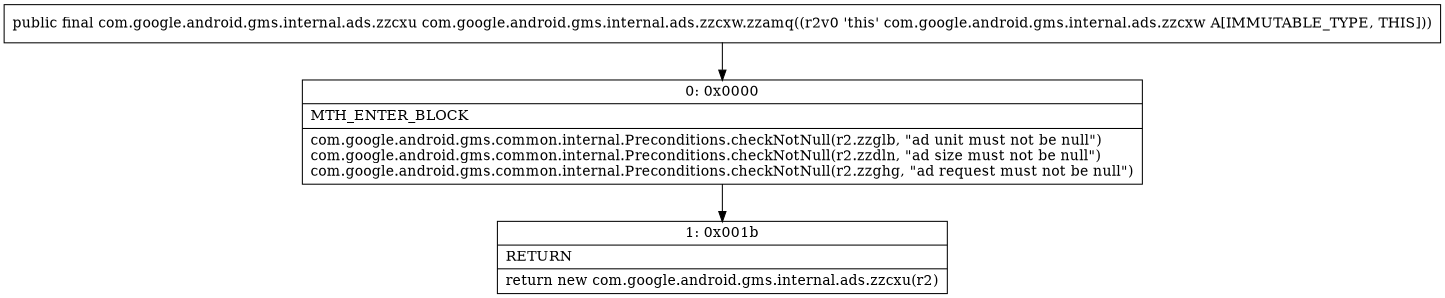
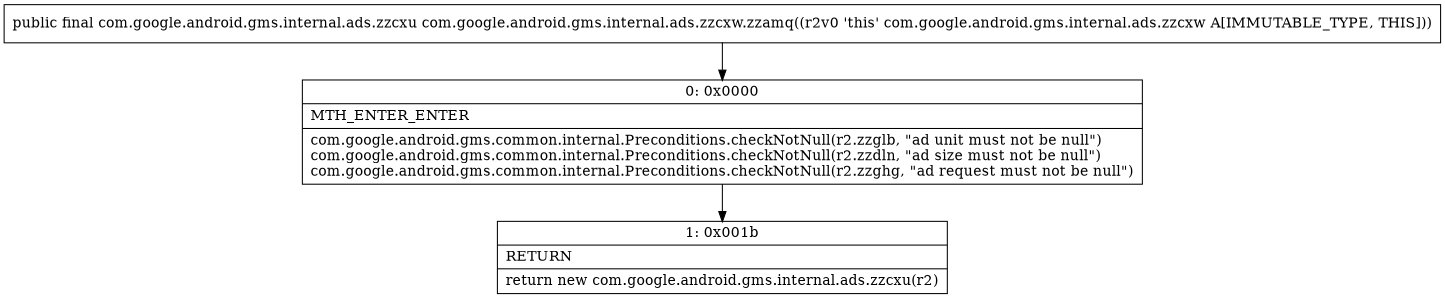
(390, 116) -> (390, 116)
